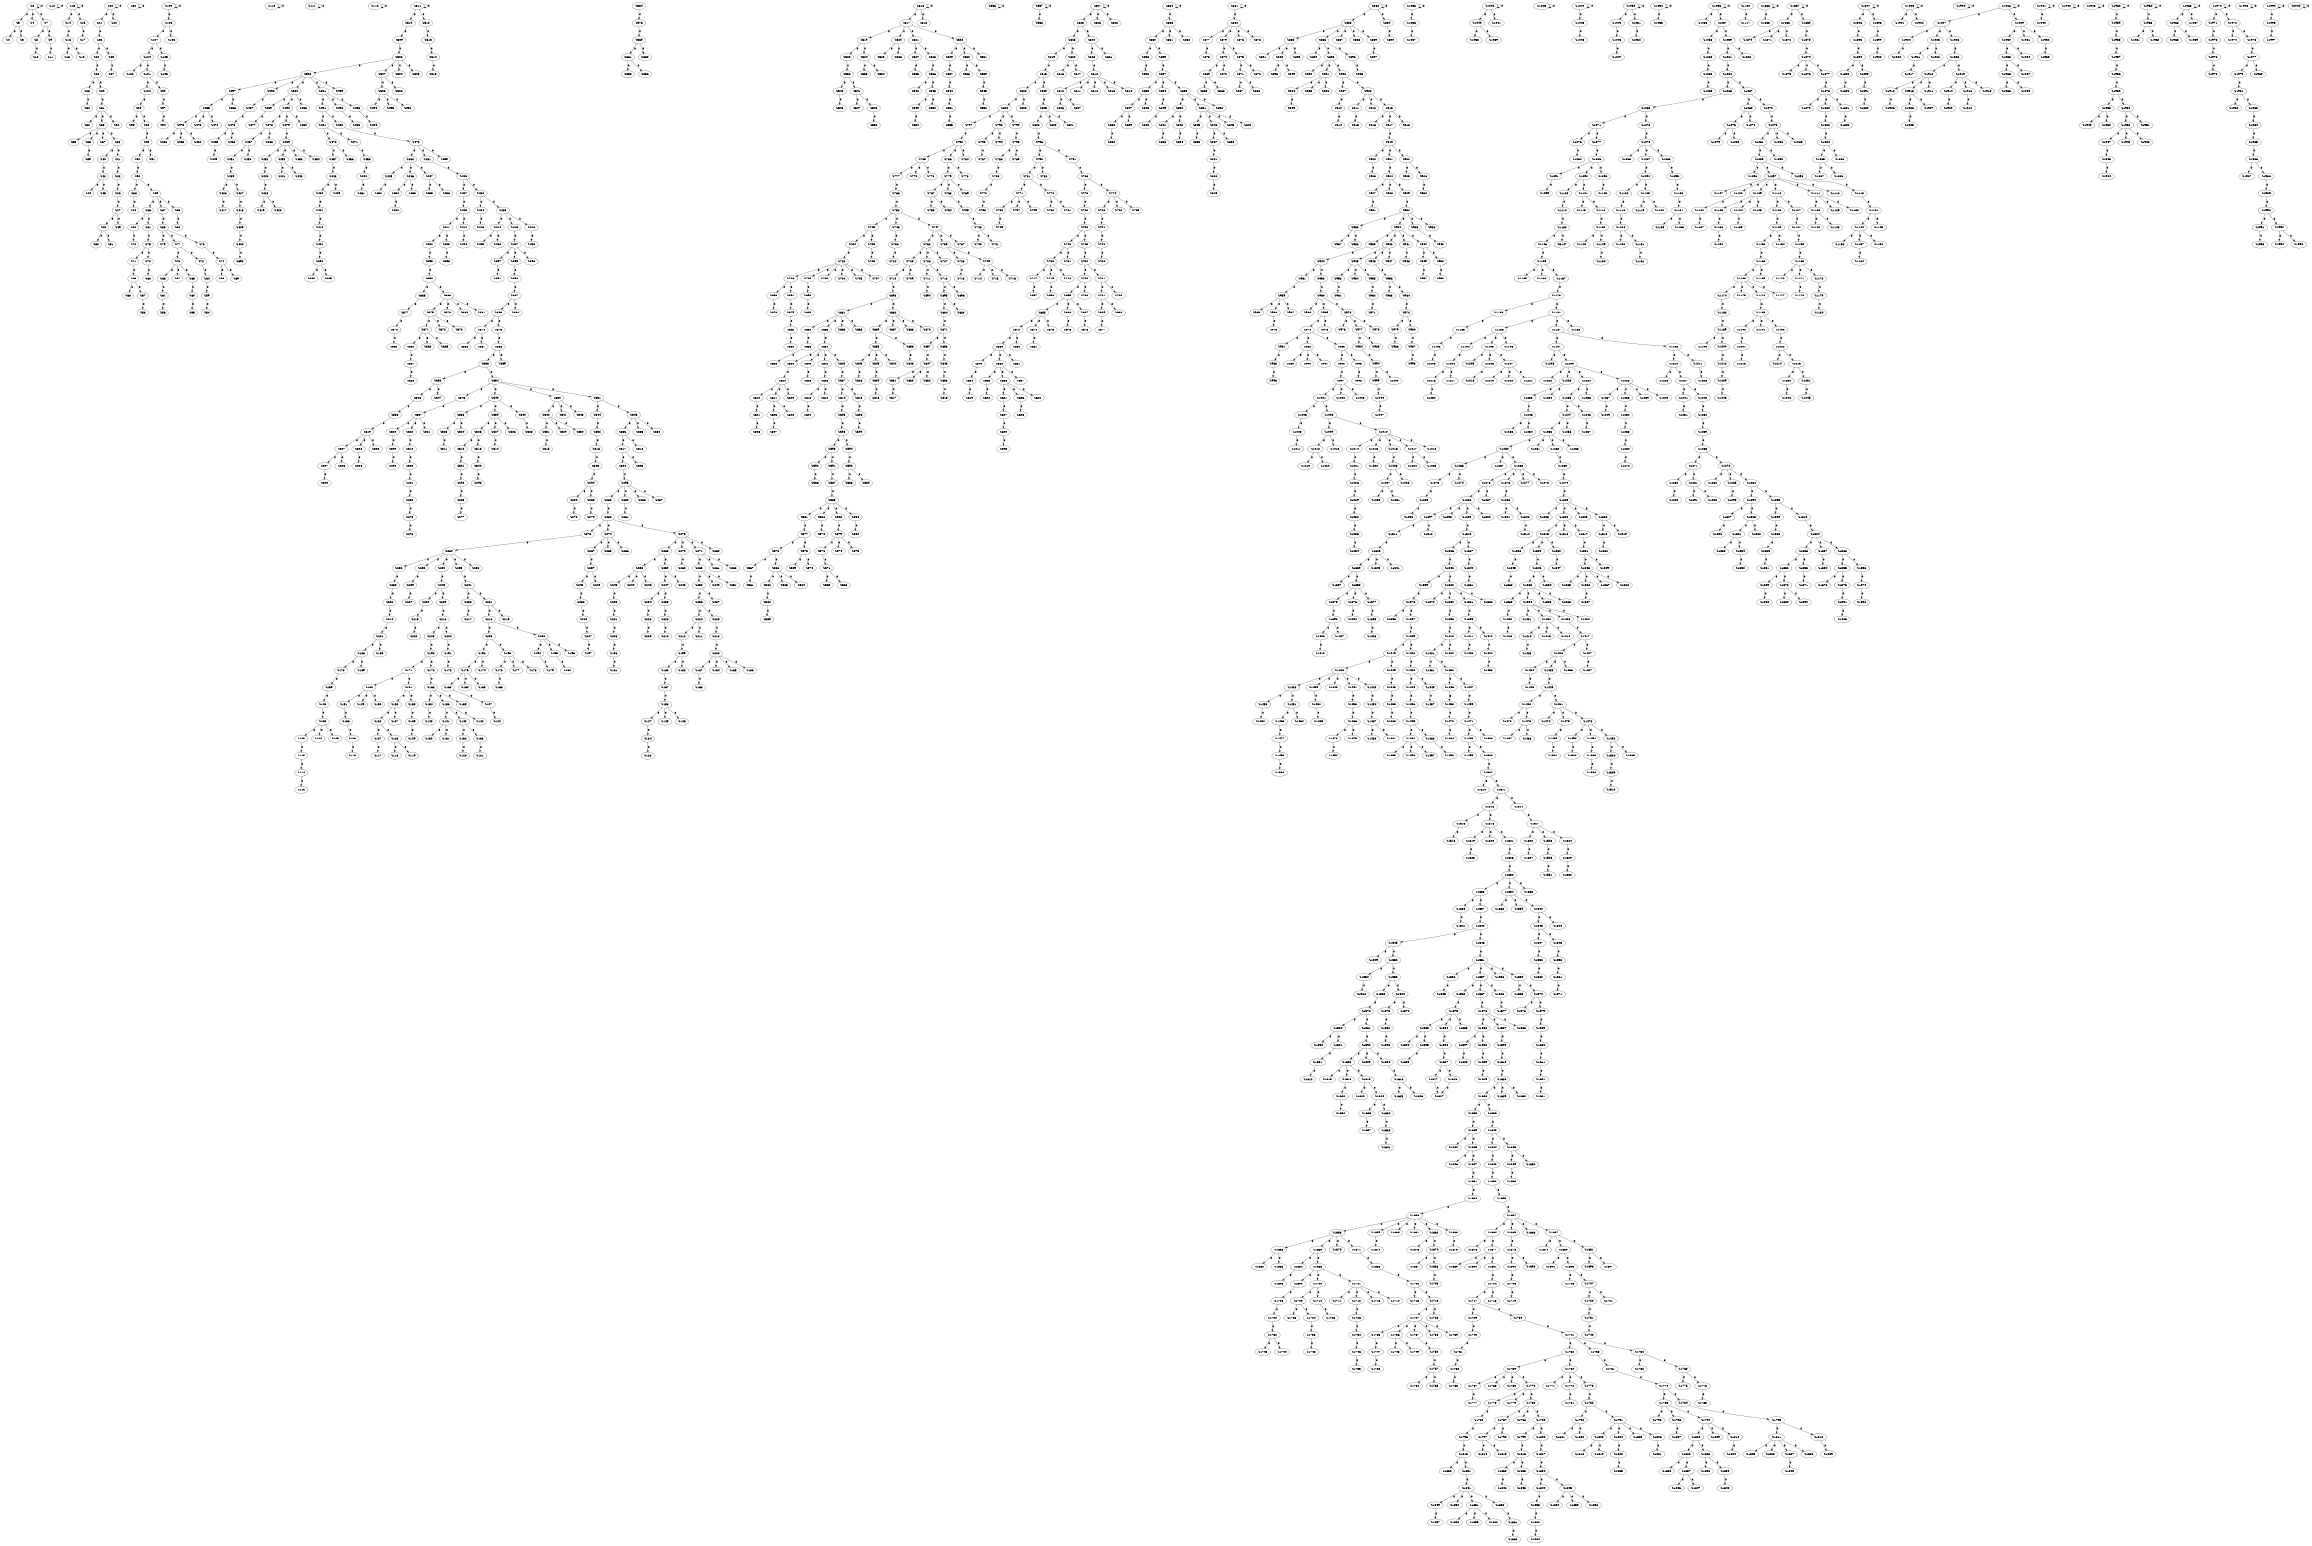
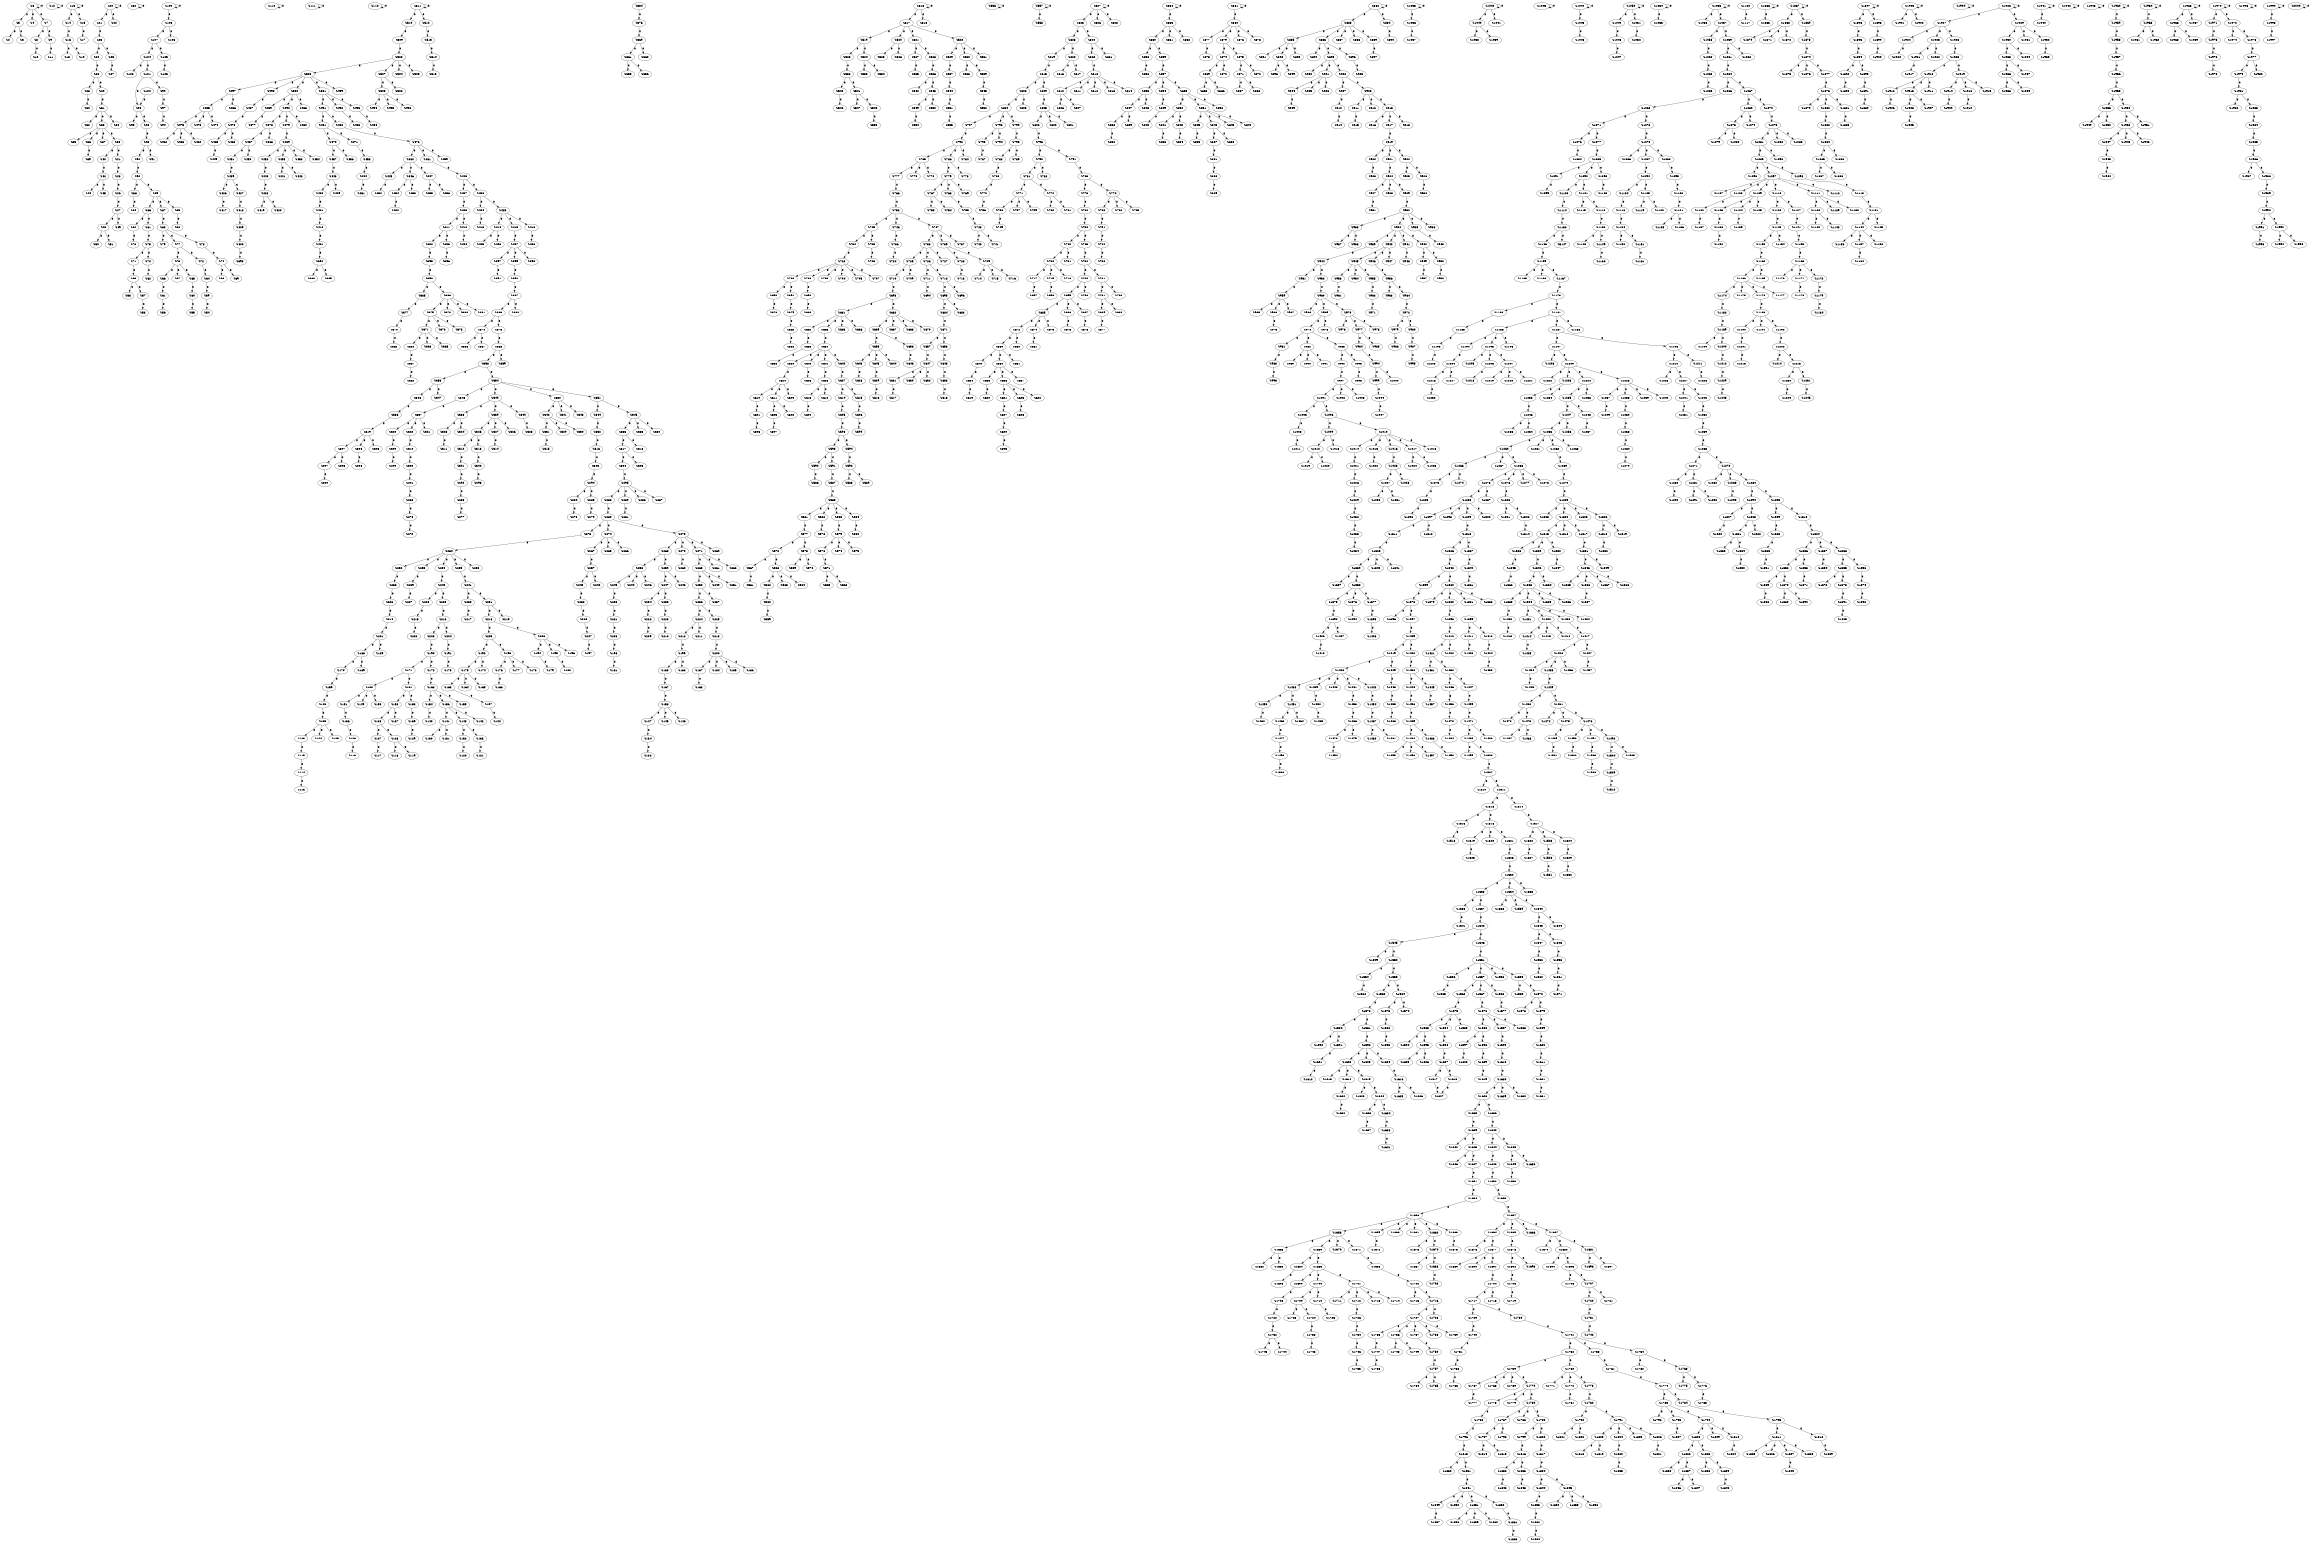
(147, 82) -> (136, 89)
(1469, 610) -> none
none -> (1424, 1062)
